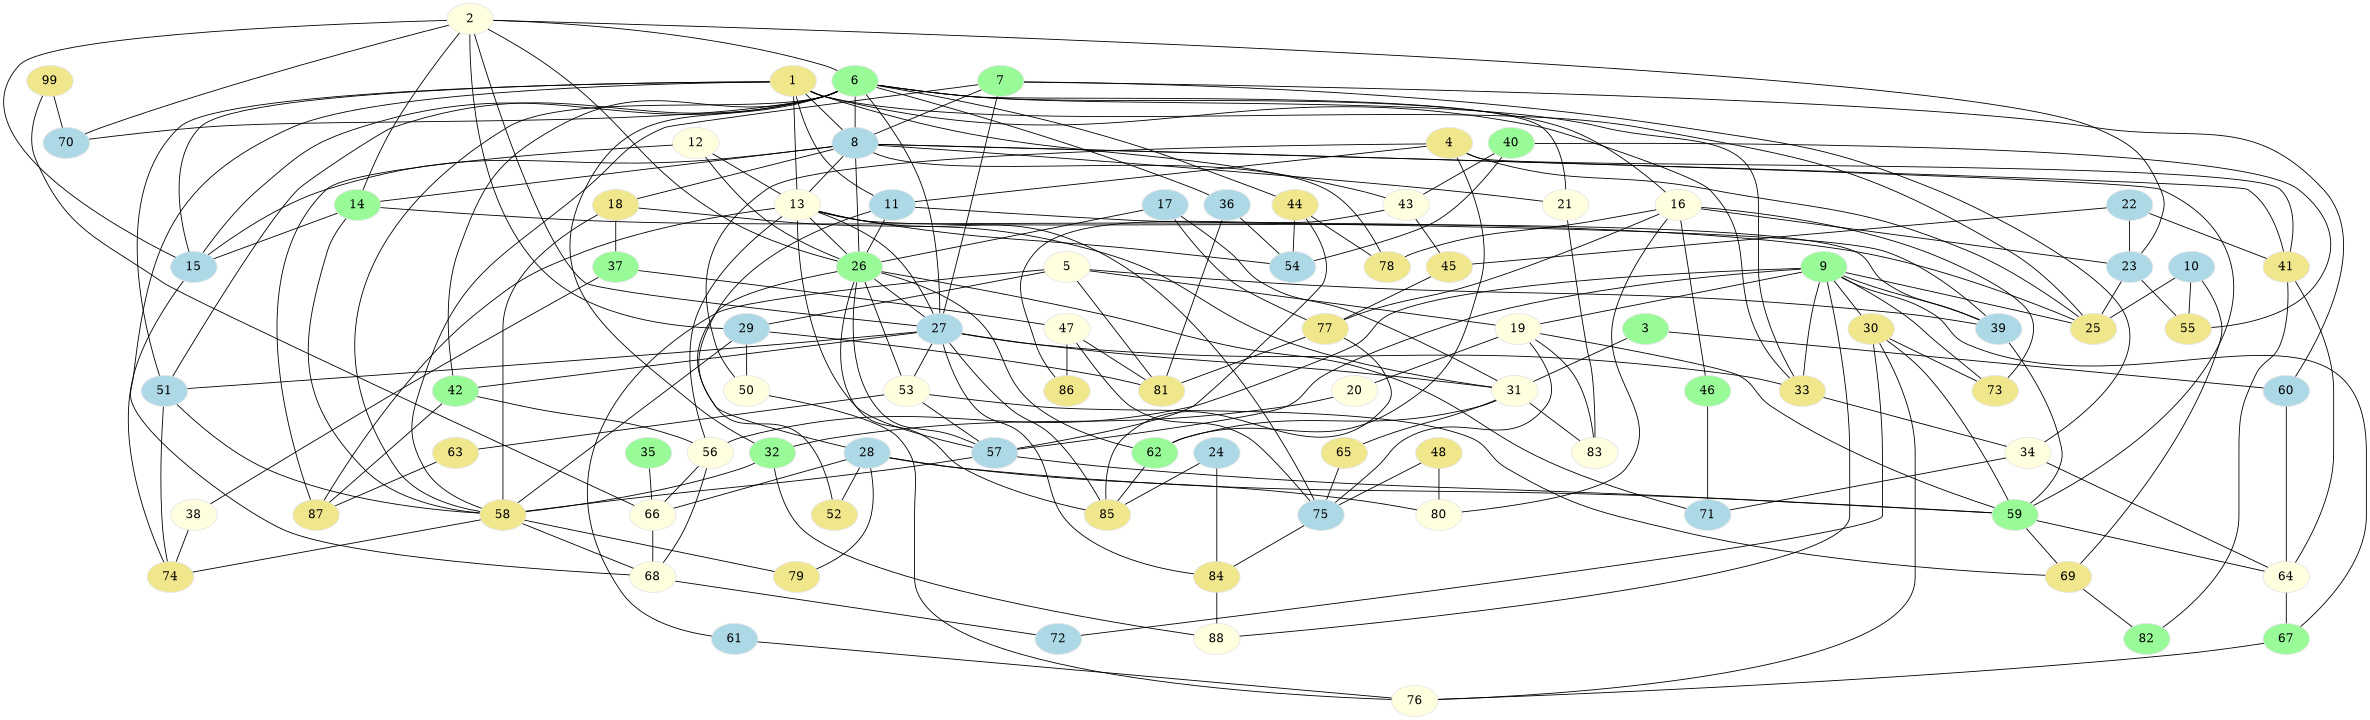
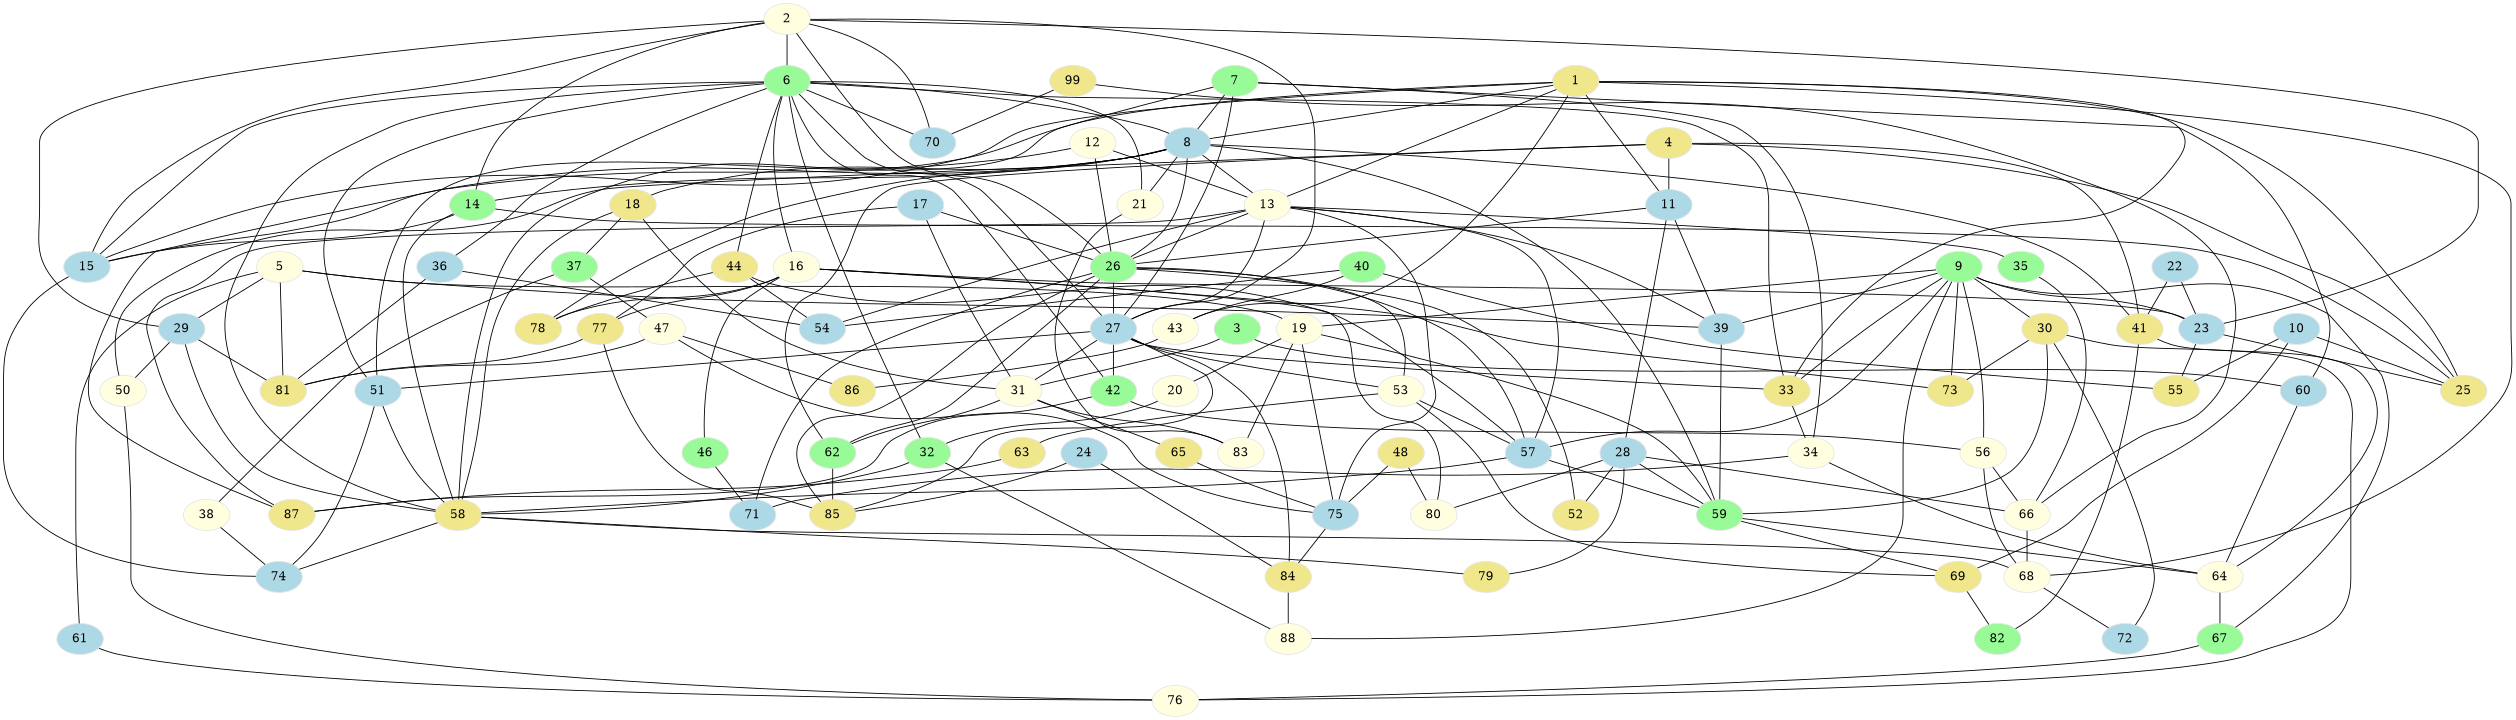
(1449, 267) -> none
(1953, 296) -> (2096, 299)
(698, 312) -> (1630, 223)
(171, 577) -> (279, 577)
